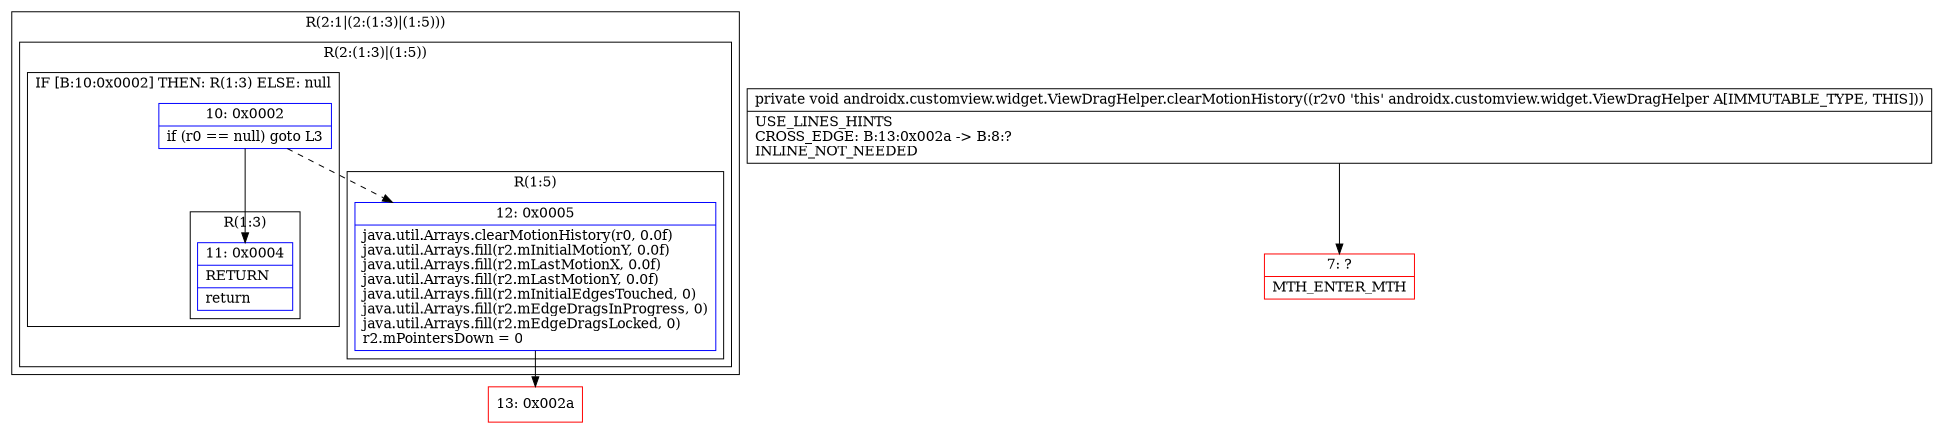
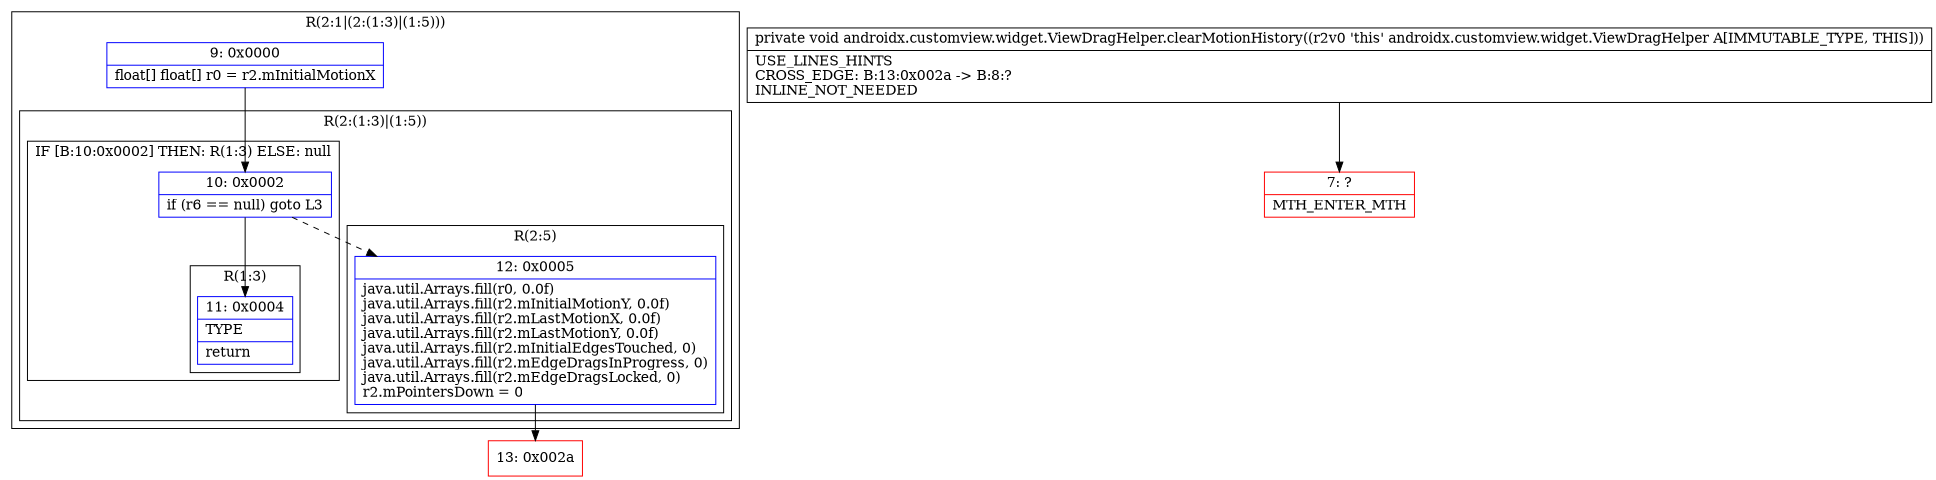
none -> (245, 65)
(245, 137) -> (245, 205)
(535, 183) -> (535, 237)
(518, 236) -> (459, 290)
(237, 276) -> (225, 330)
